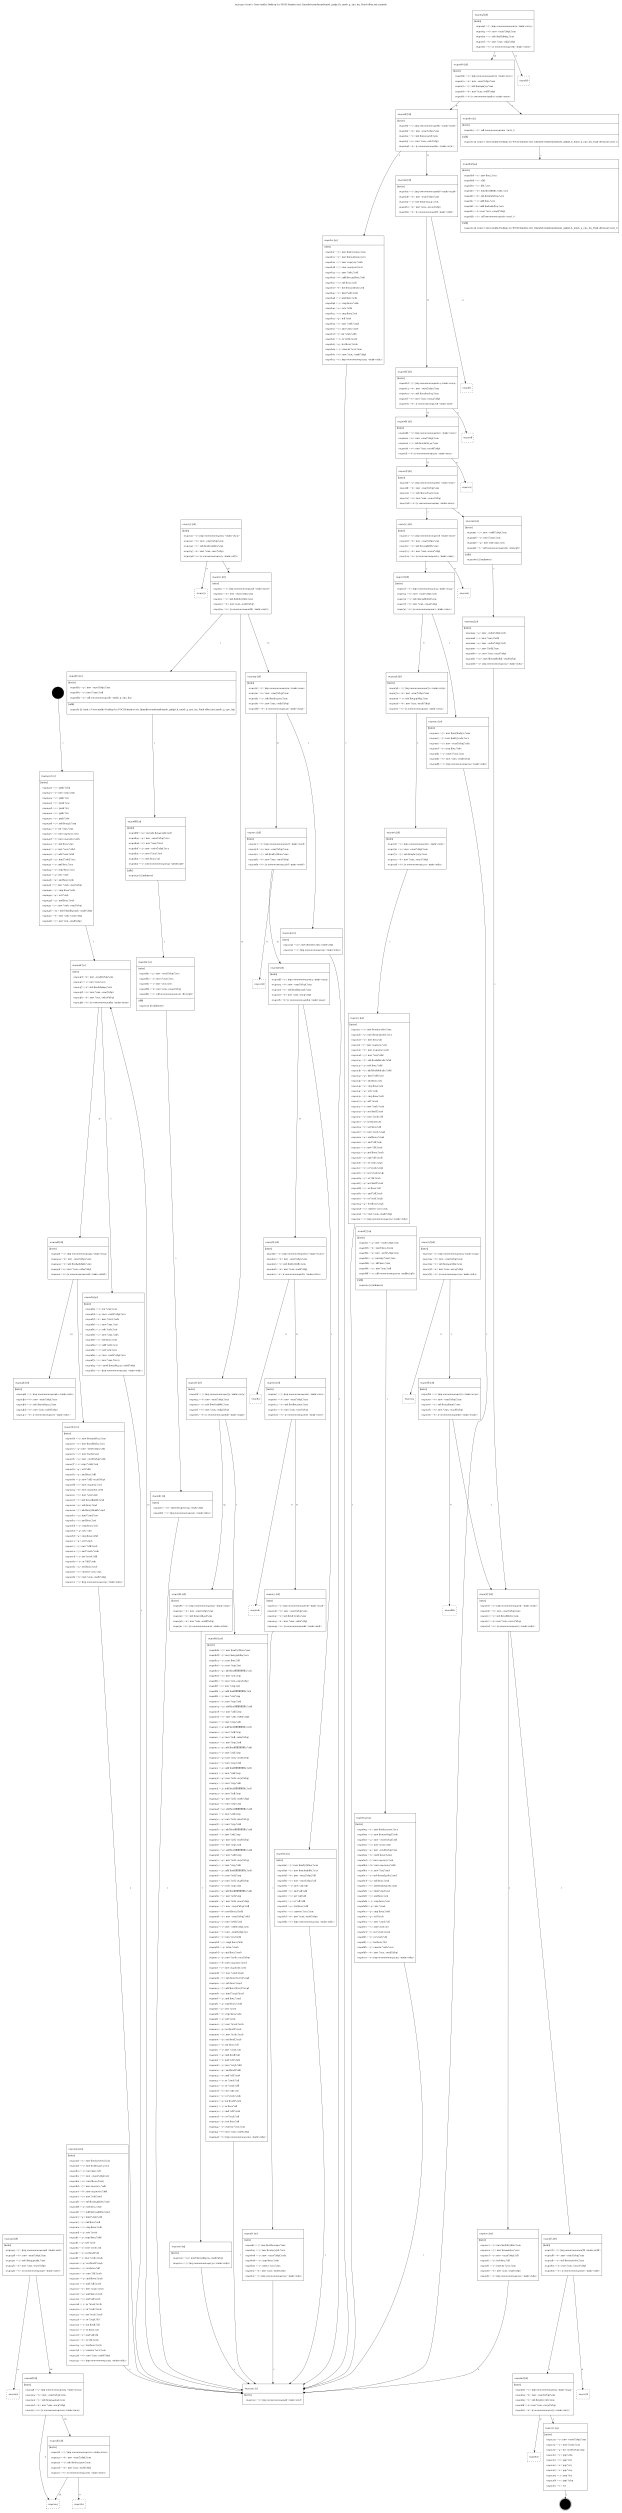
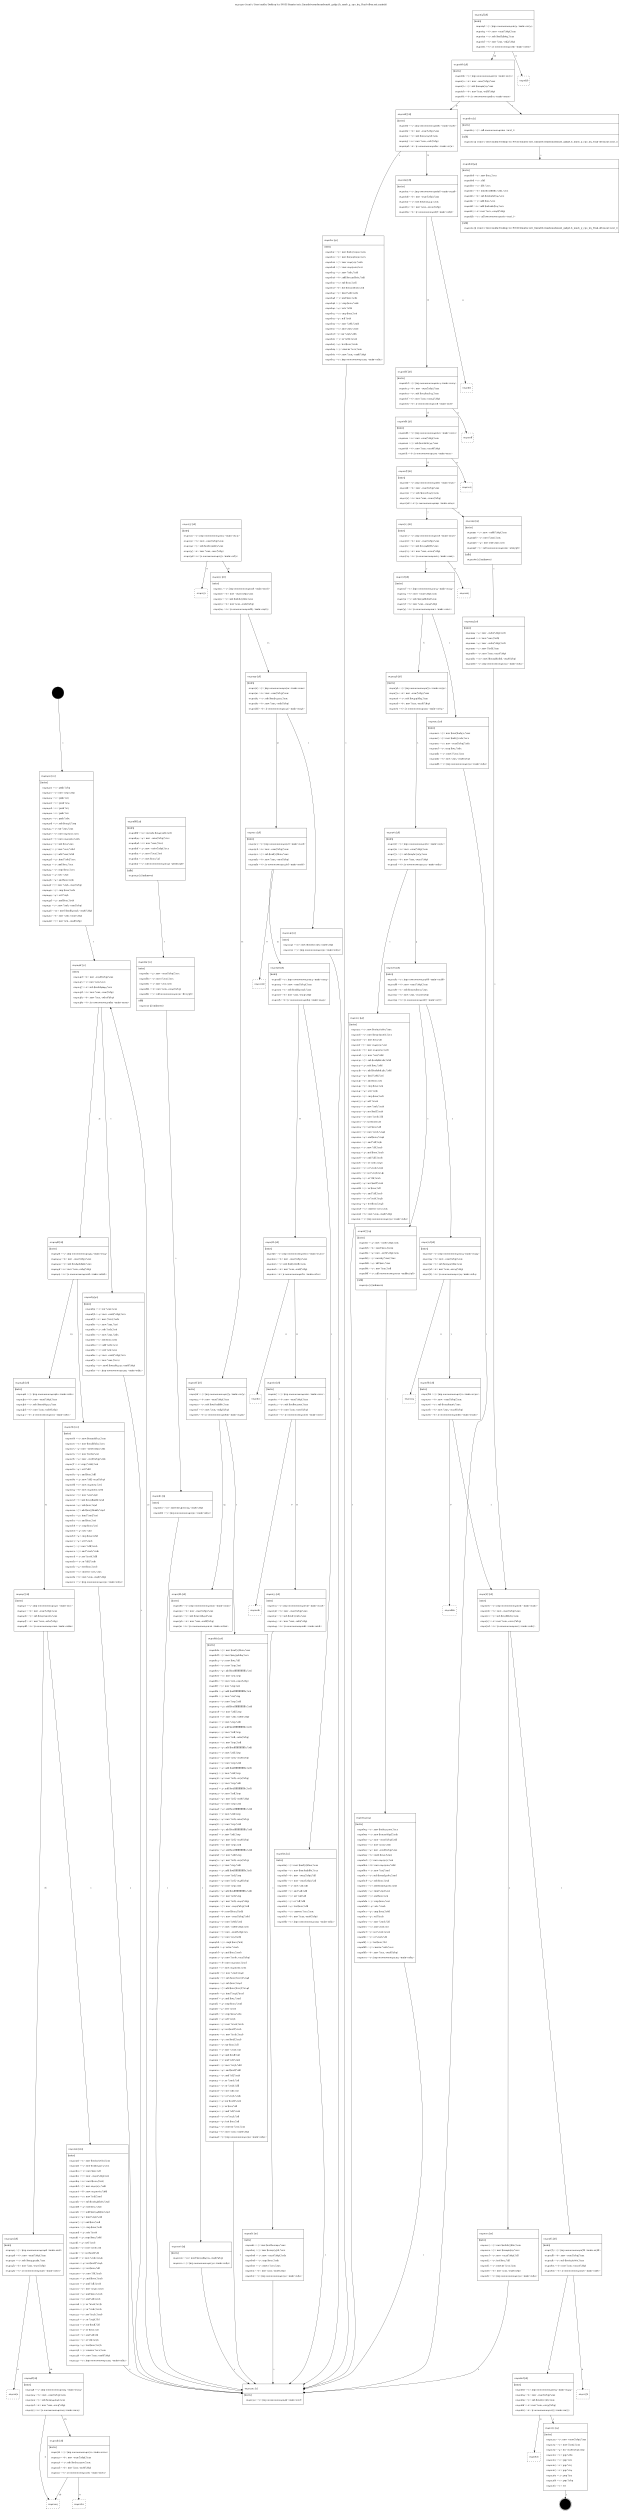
(151, 693) -> none
none -> (415, 984)
none -> (44, 1610)
